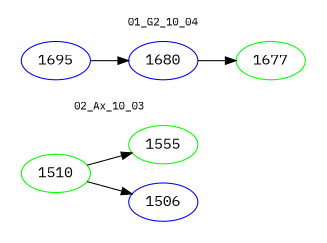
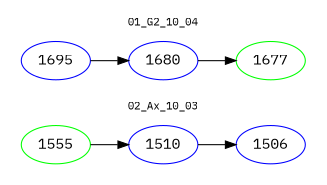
(104, 160) -> (104, 145)
(56, 173) -> (163, 145)
